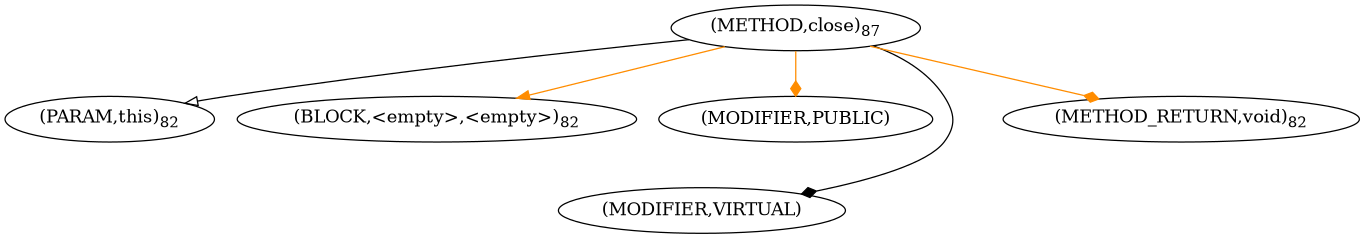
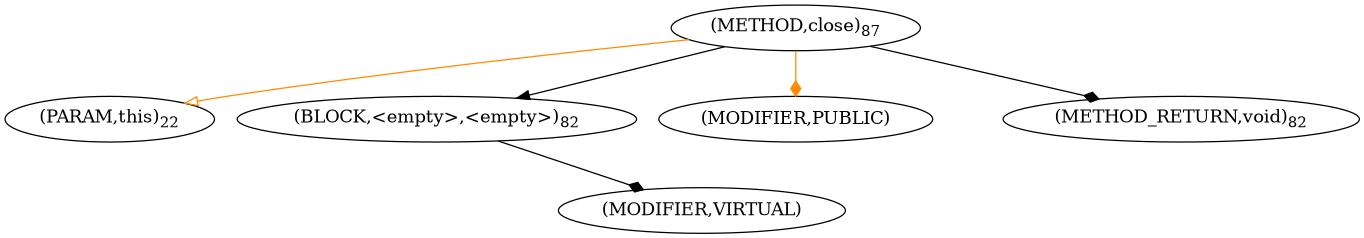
(443, 67) -> (443, 67)
(627, 71) -> (627, 71)
(977, 71) -> (977, 71)
(170, 117) -> (170, 117)
(944, 142) -> (563, 163)
